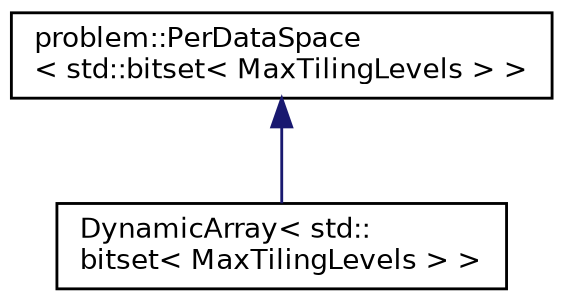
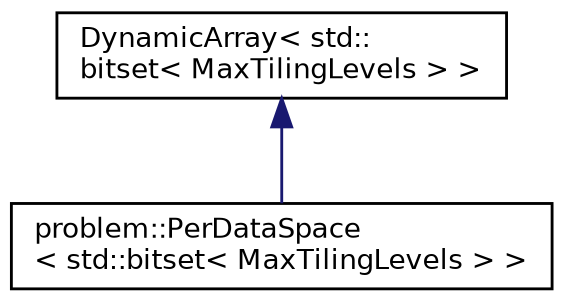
(282, 166) -> (282, 166)
